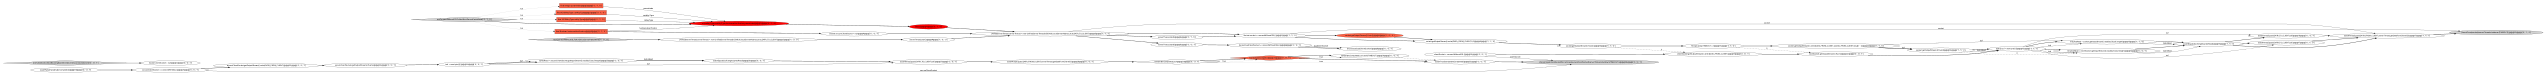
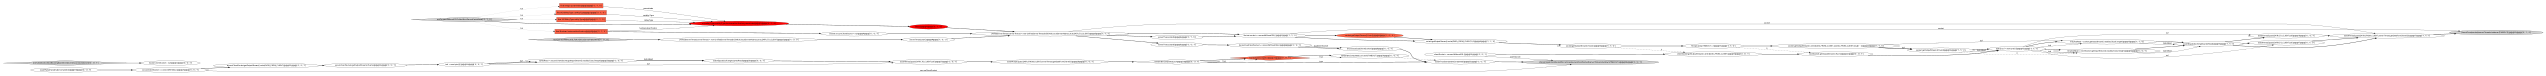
(1362, 60) -> (1412, 57)
(1316, 62) -> (1316, 62)
